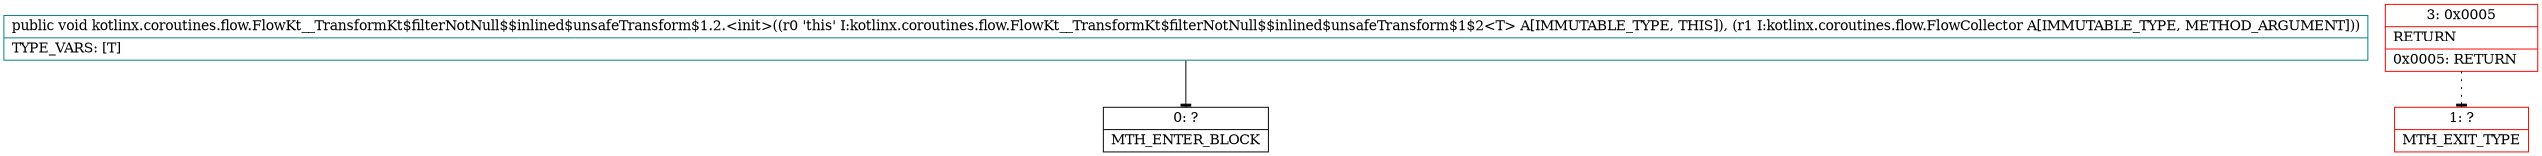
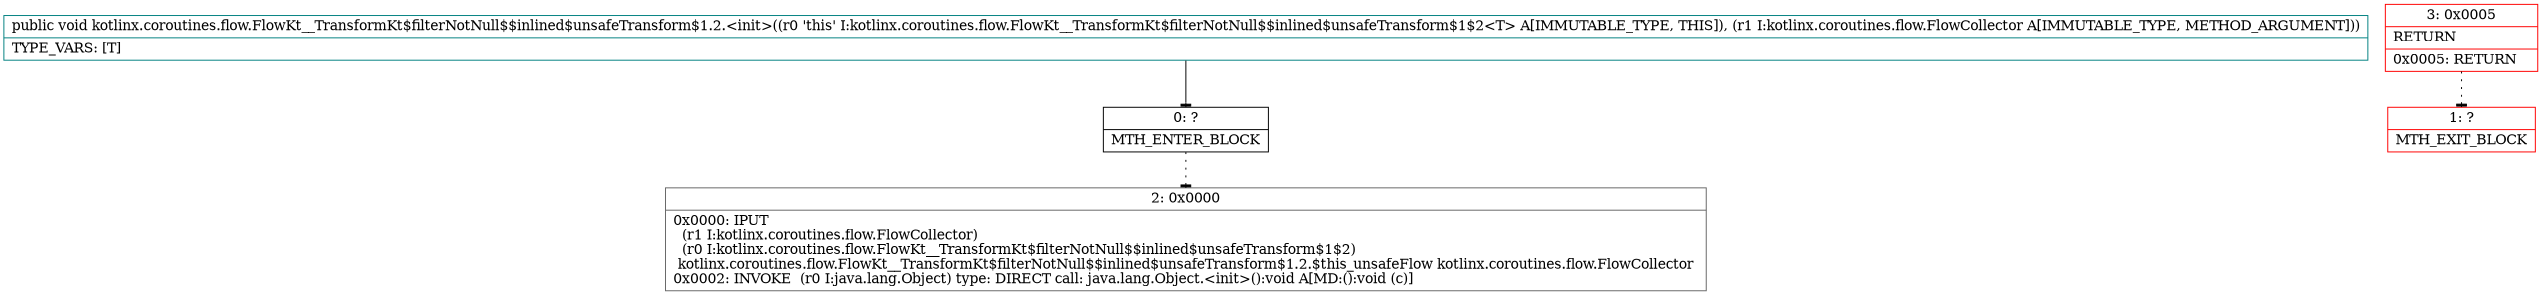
(2462, 140) -> (2462, 140)
none -> (1186, 239)
